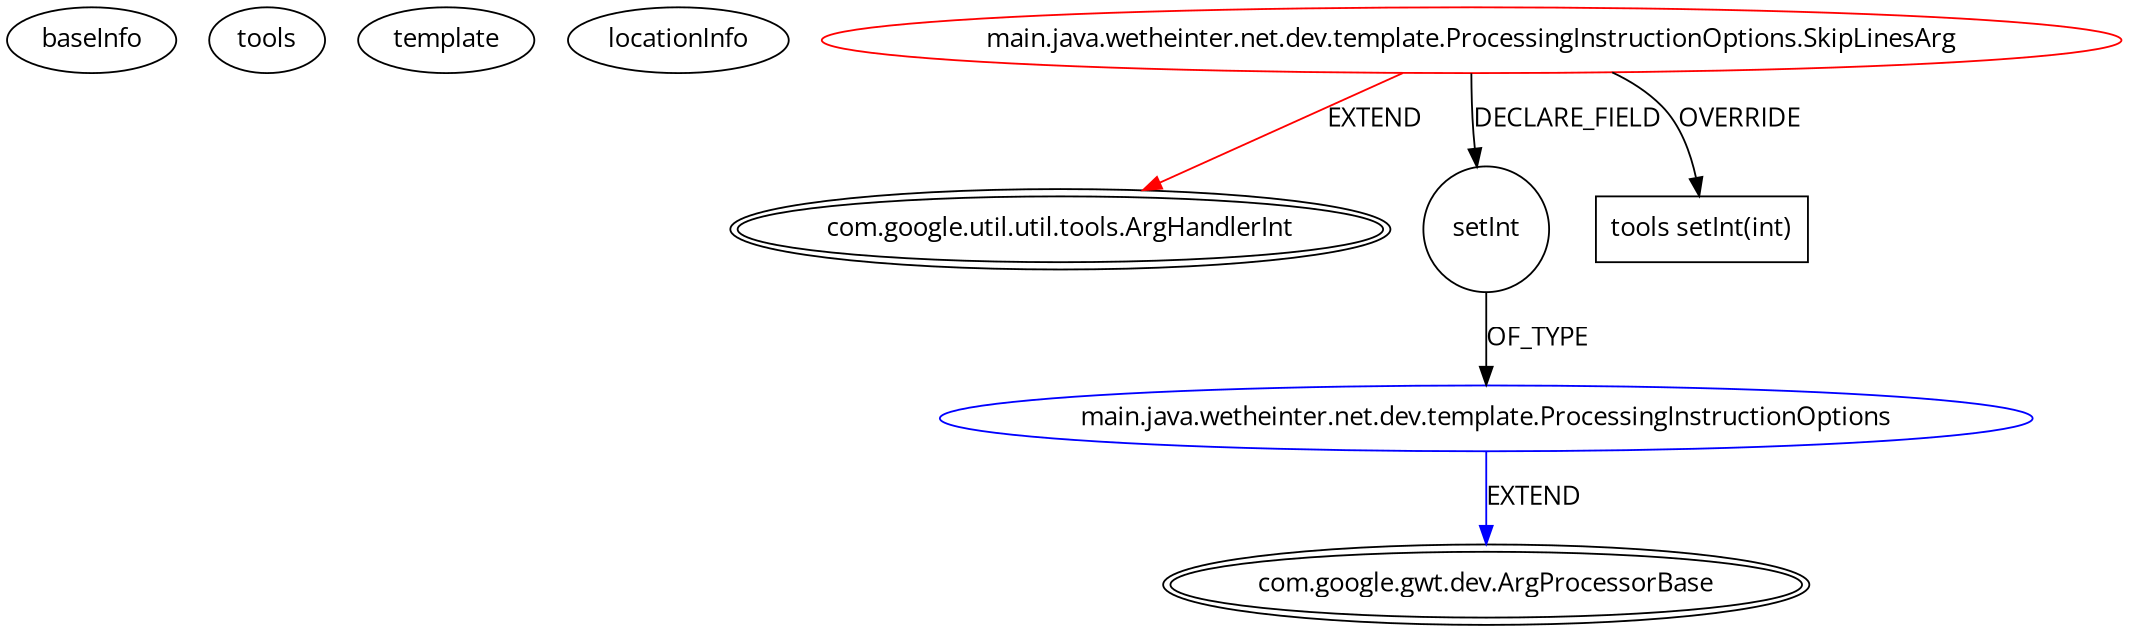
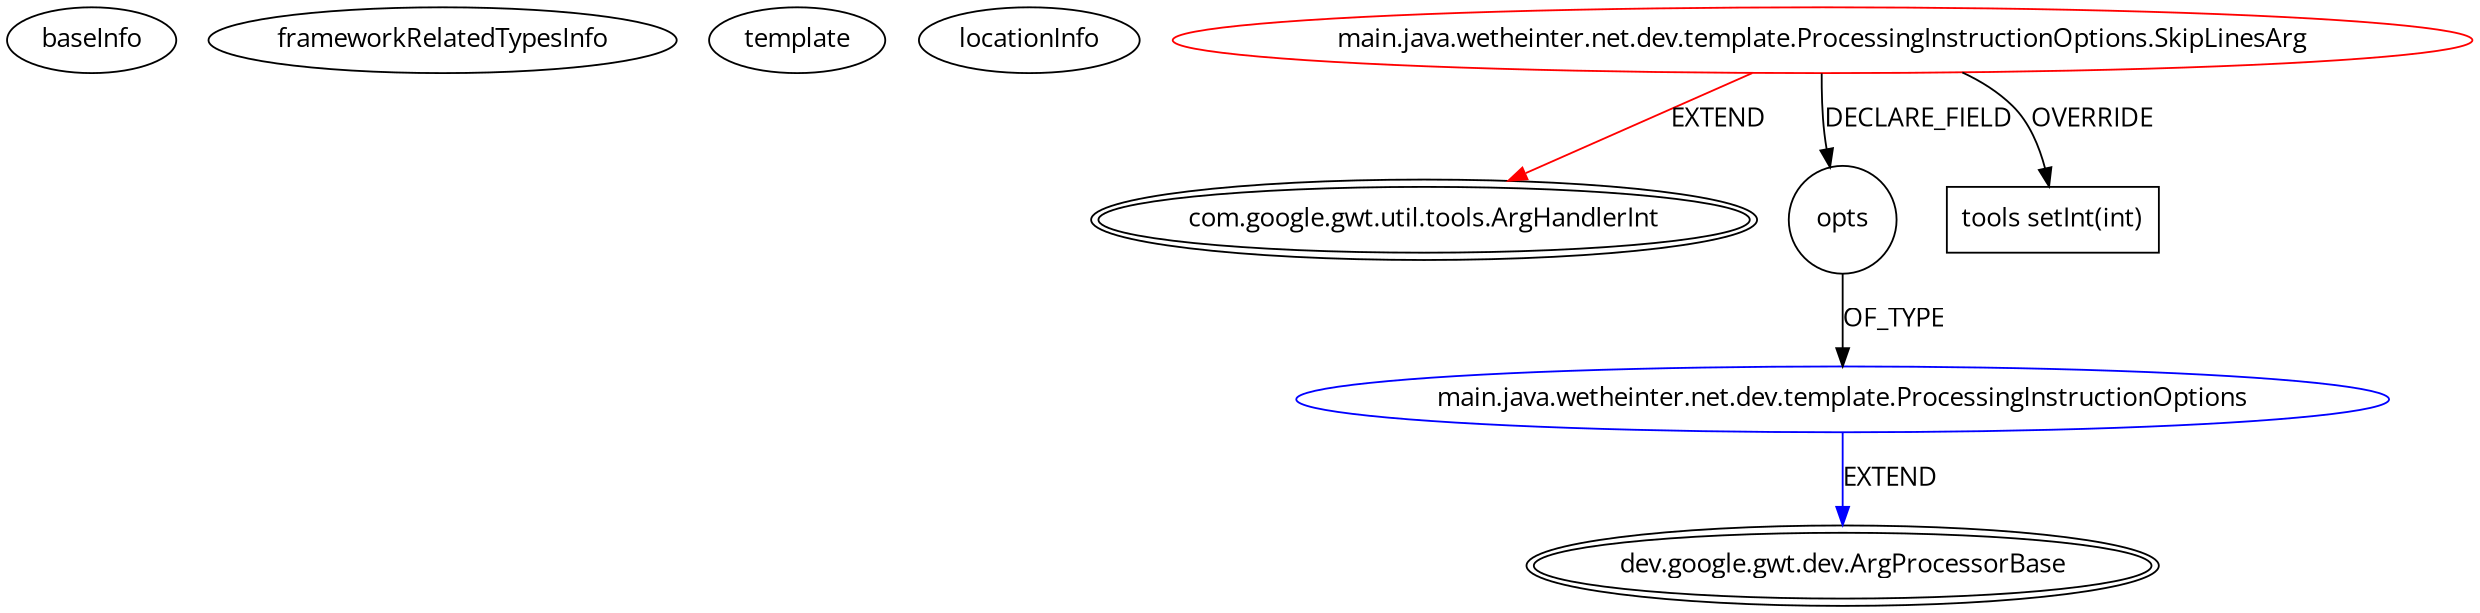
(267, 40) -> (443, 40)
(1060, 229) -> (1424, 220)
(1486, 229) -> (1843, 220)
(1486, 585) -> (1843, 566)
